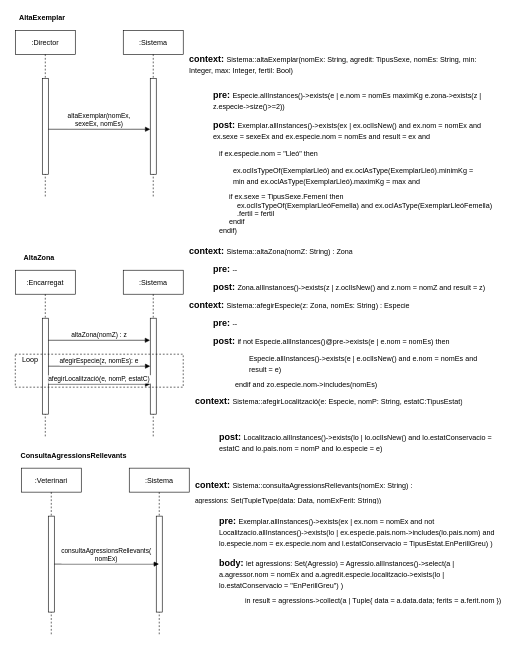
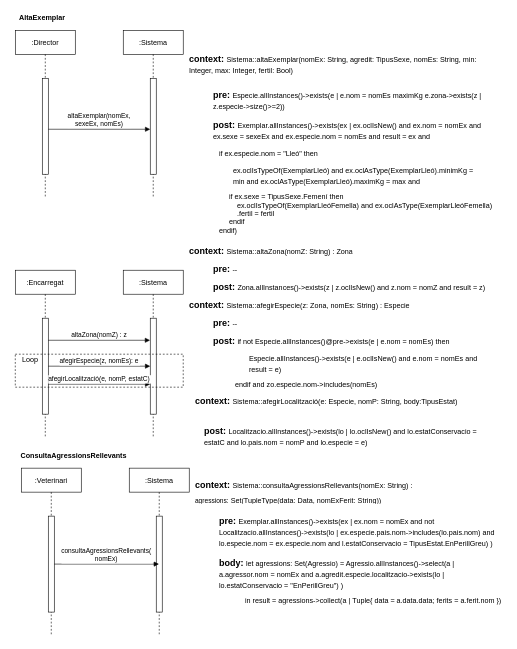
(39, 258) -> none
(340, 395) -> (336, 395)
(360, 444) -> (345, 438)
